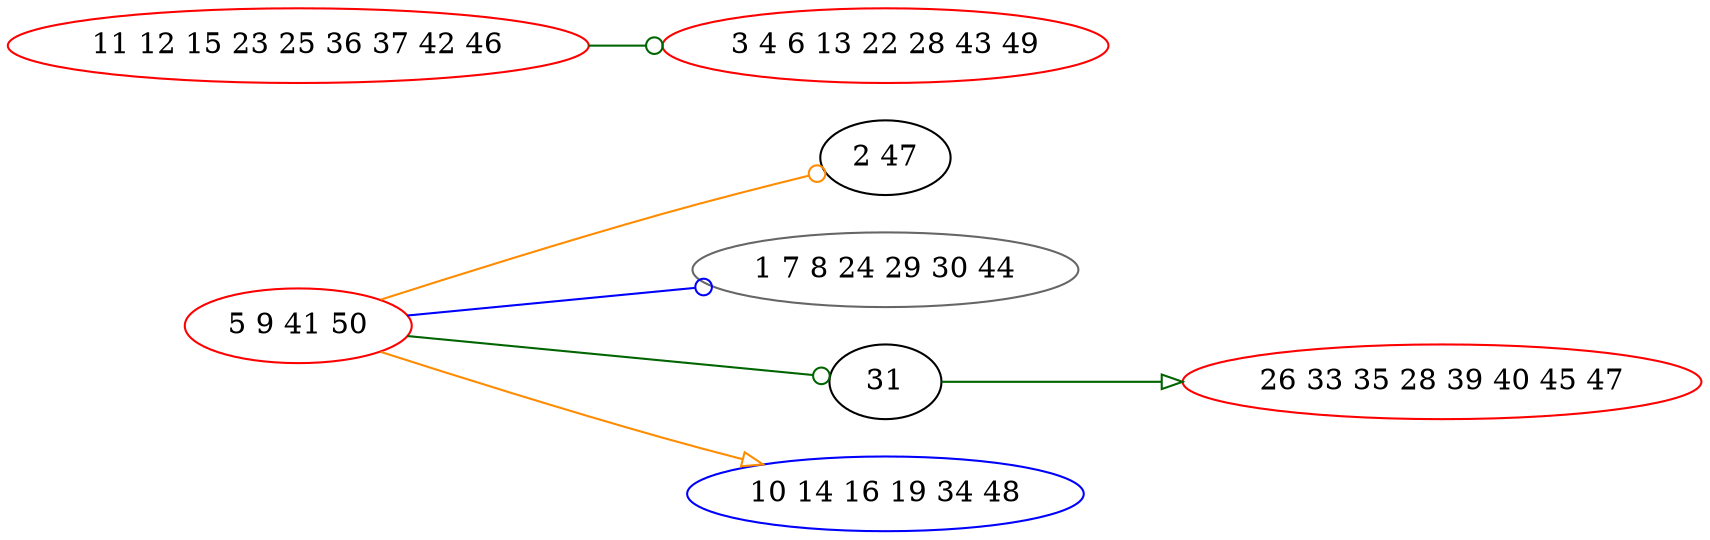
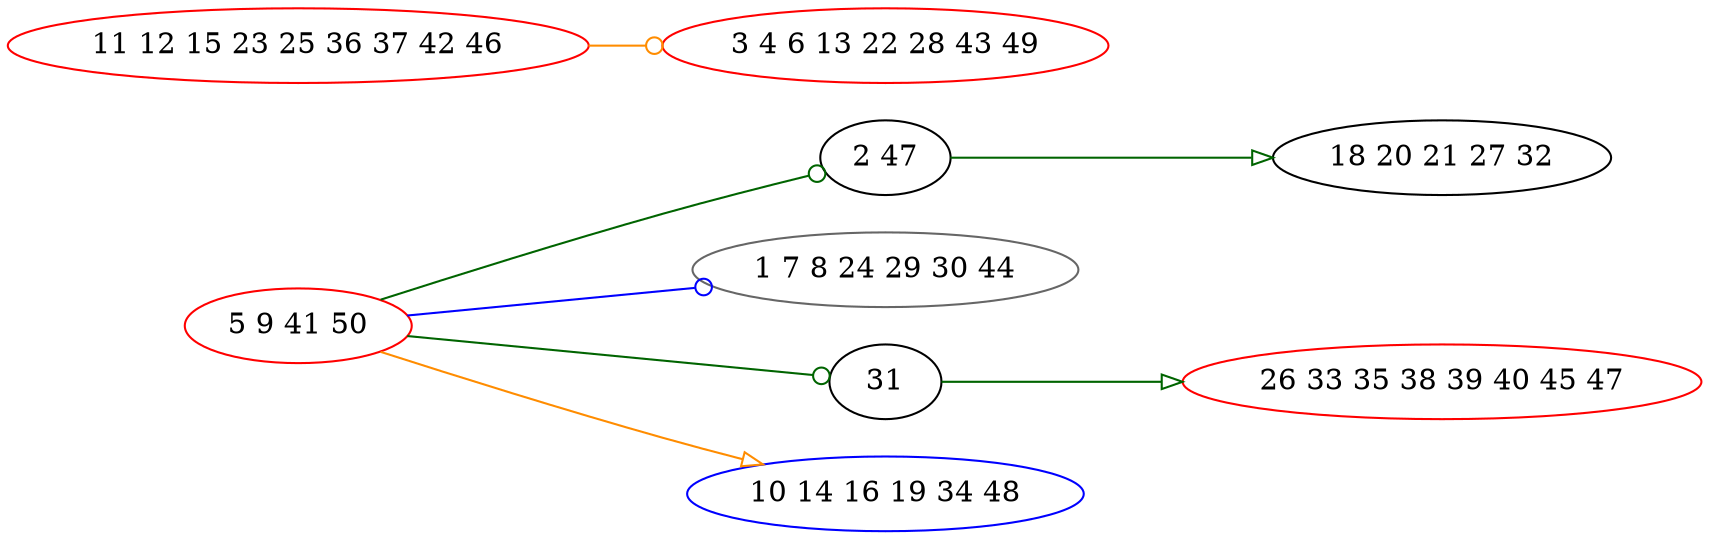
(617, 46) -> (617, 46)
none -> (1442, 158)
(594, 234) -> (594, 234)
(1442, 382) -> (1442, 382)
